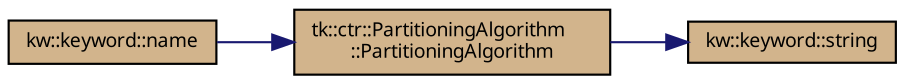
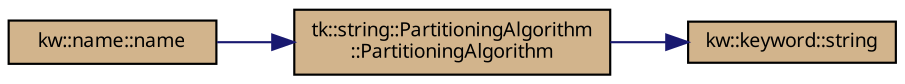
(113, 42) -> (113, 42)
(452, 42) -> (452, 42)
